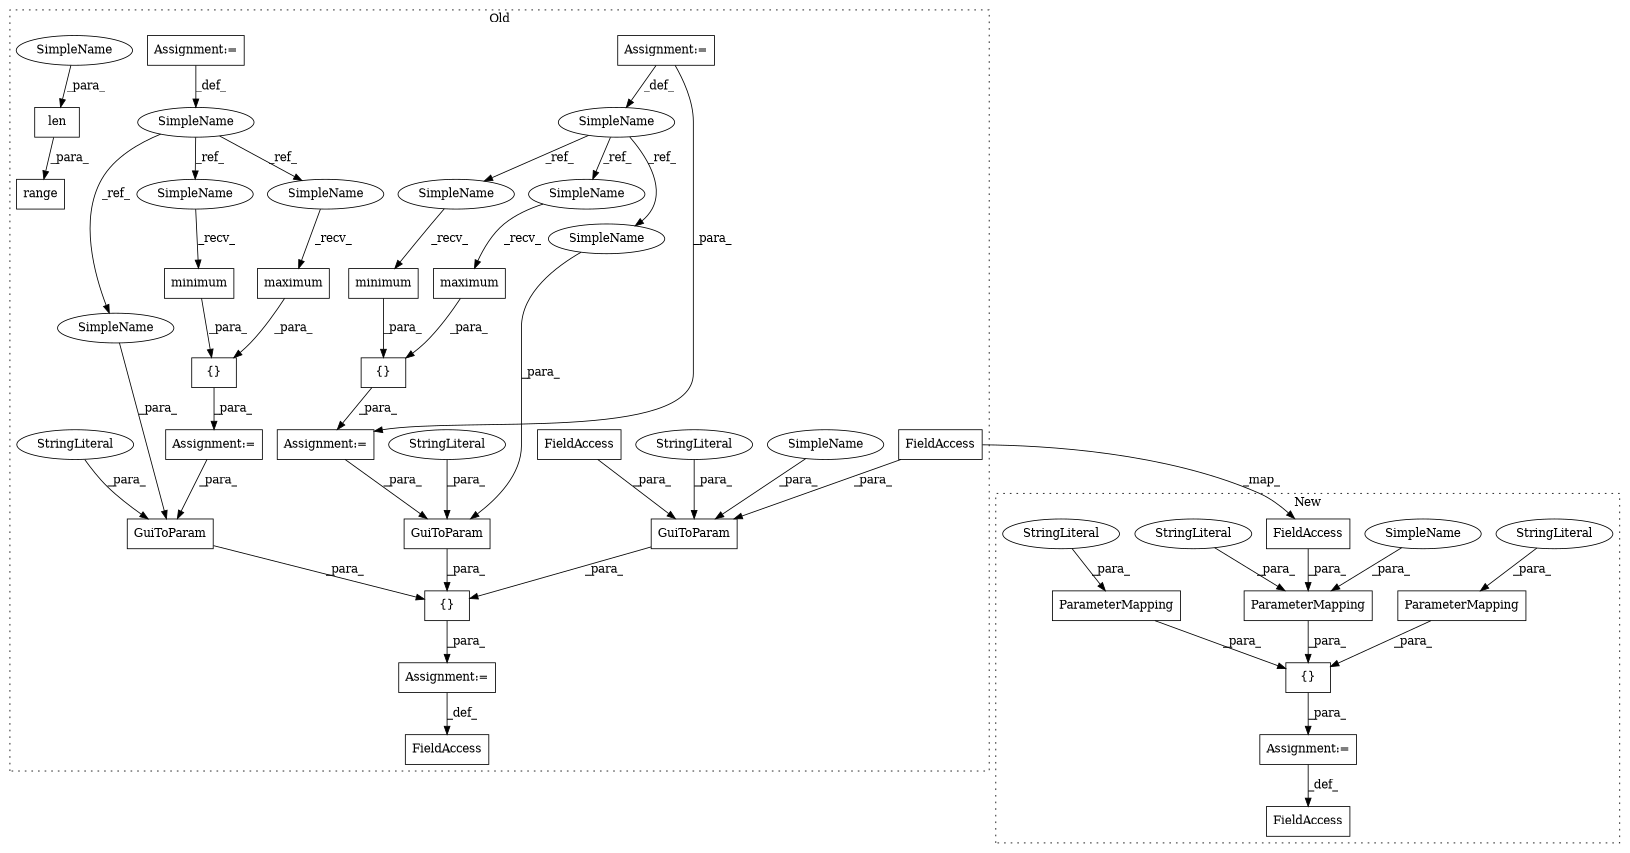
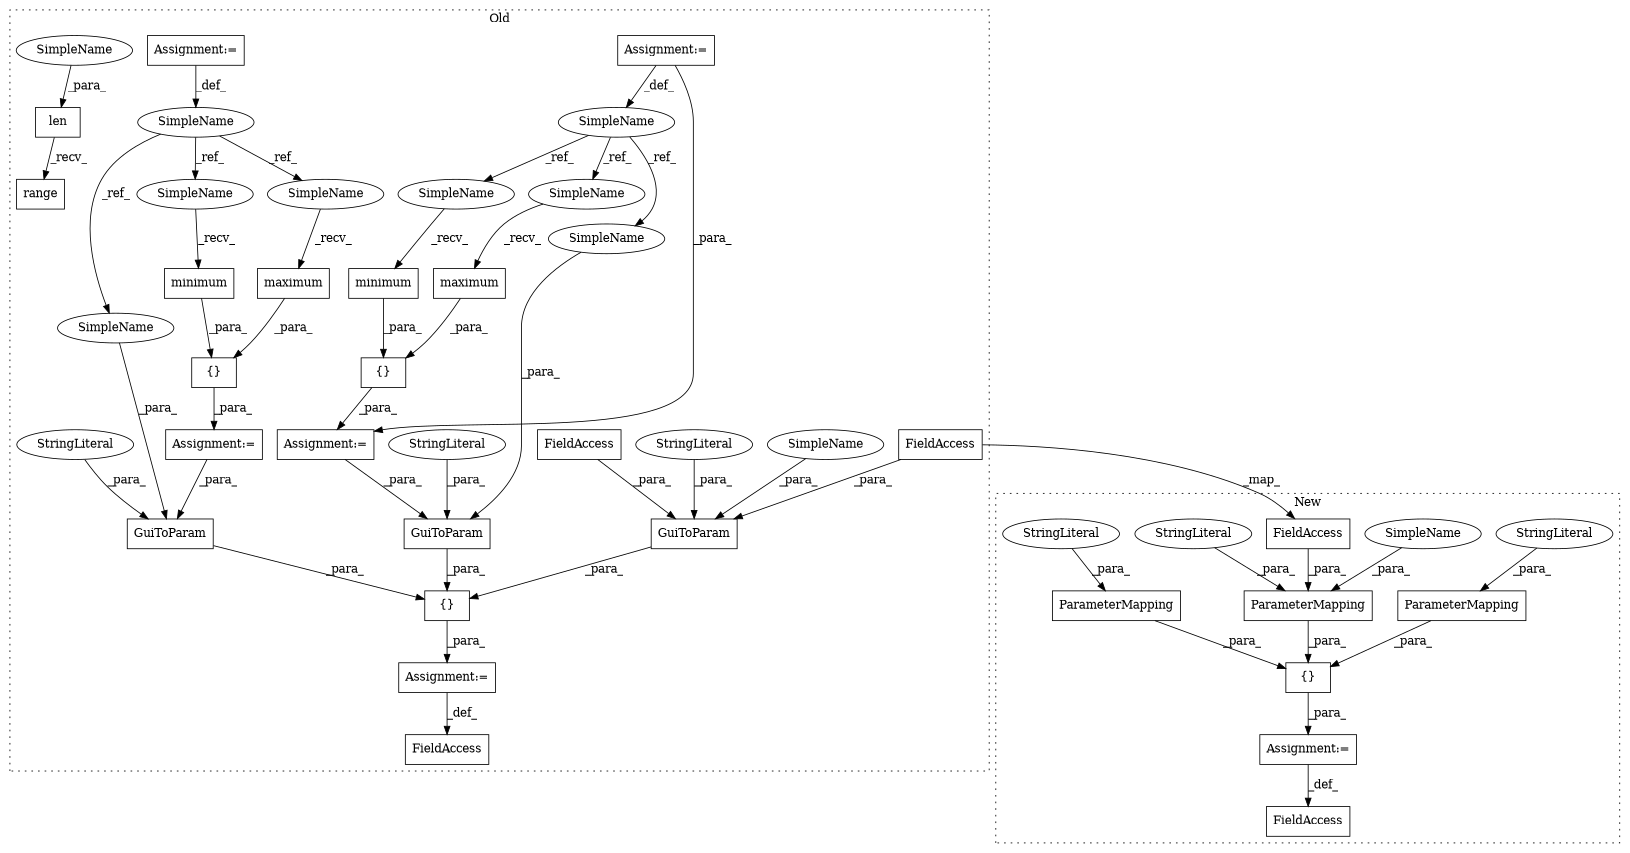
(69, 158) -> (69, 158)
